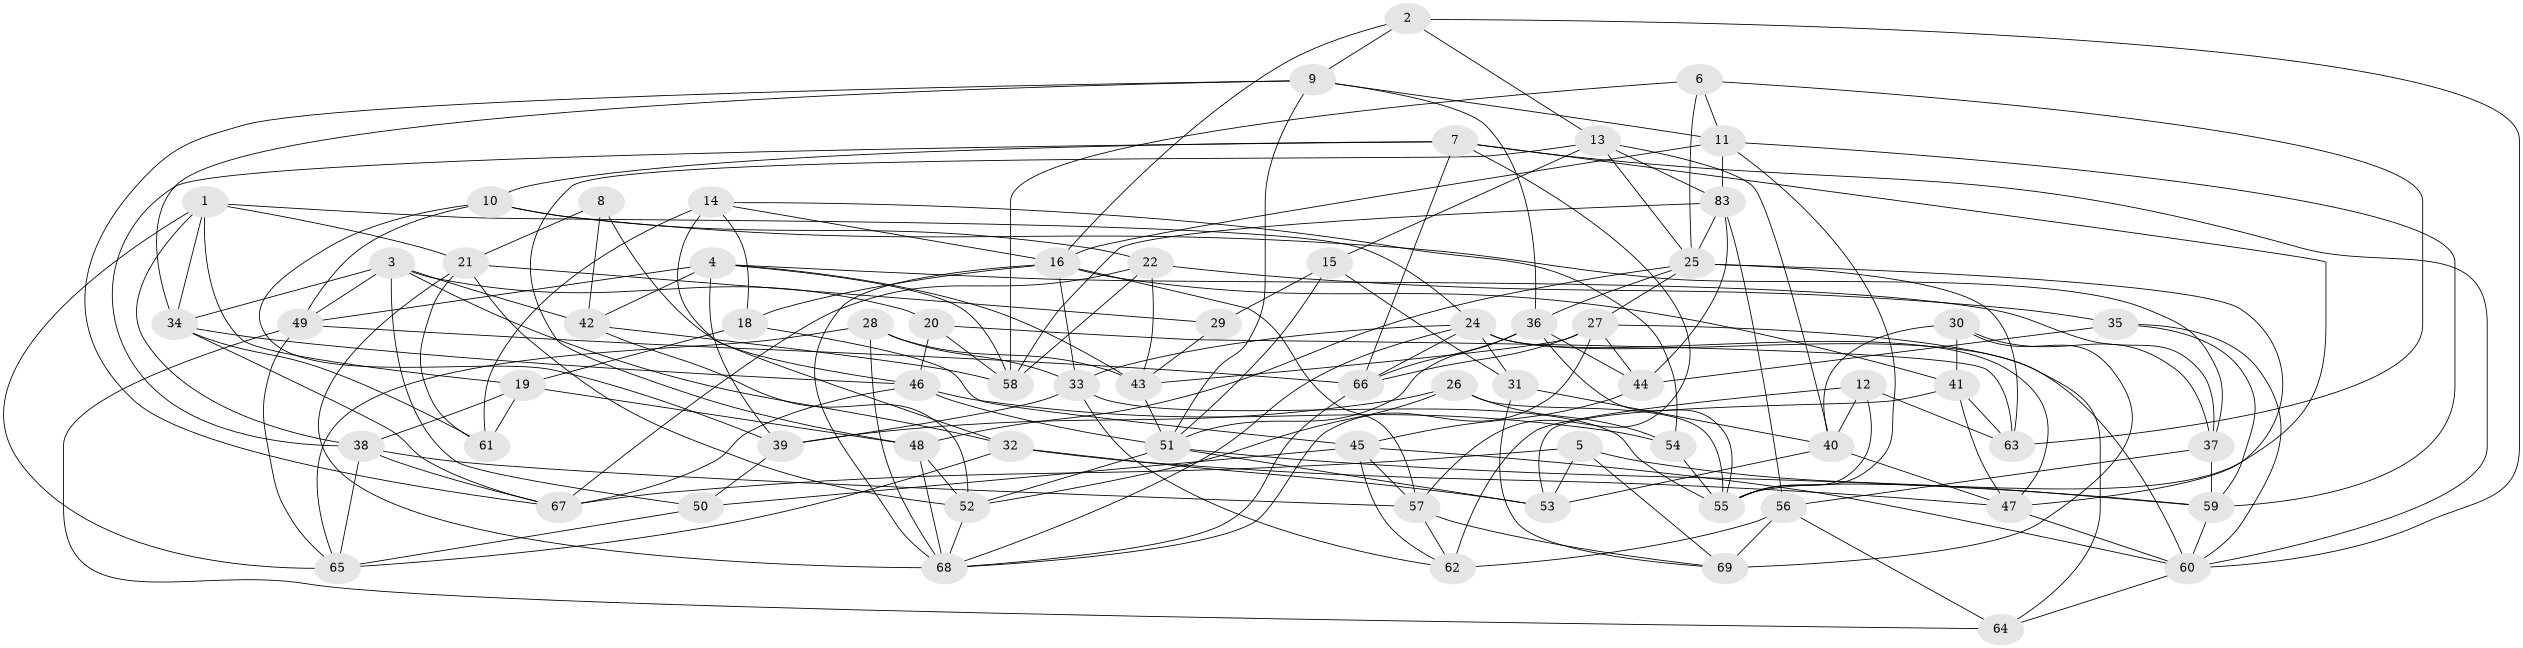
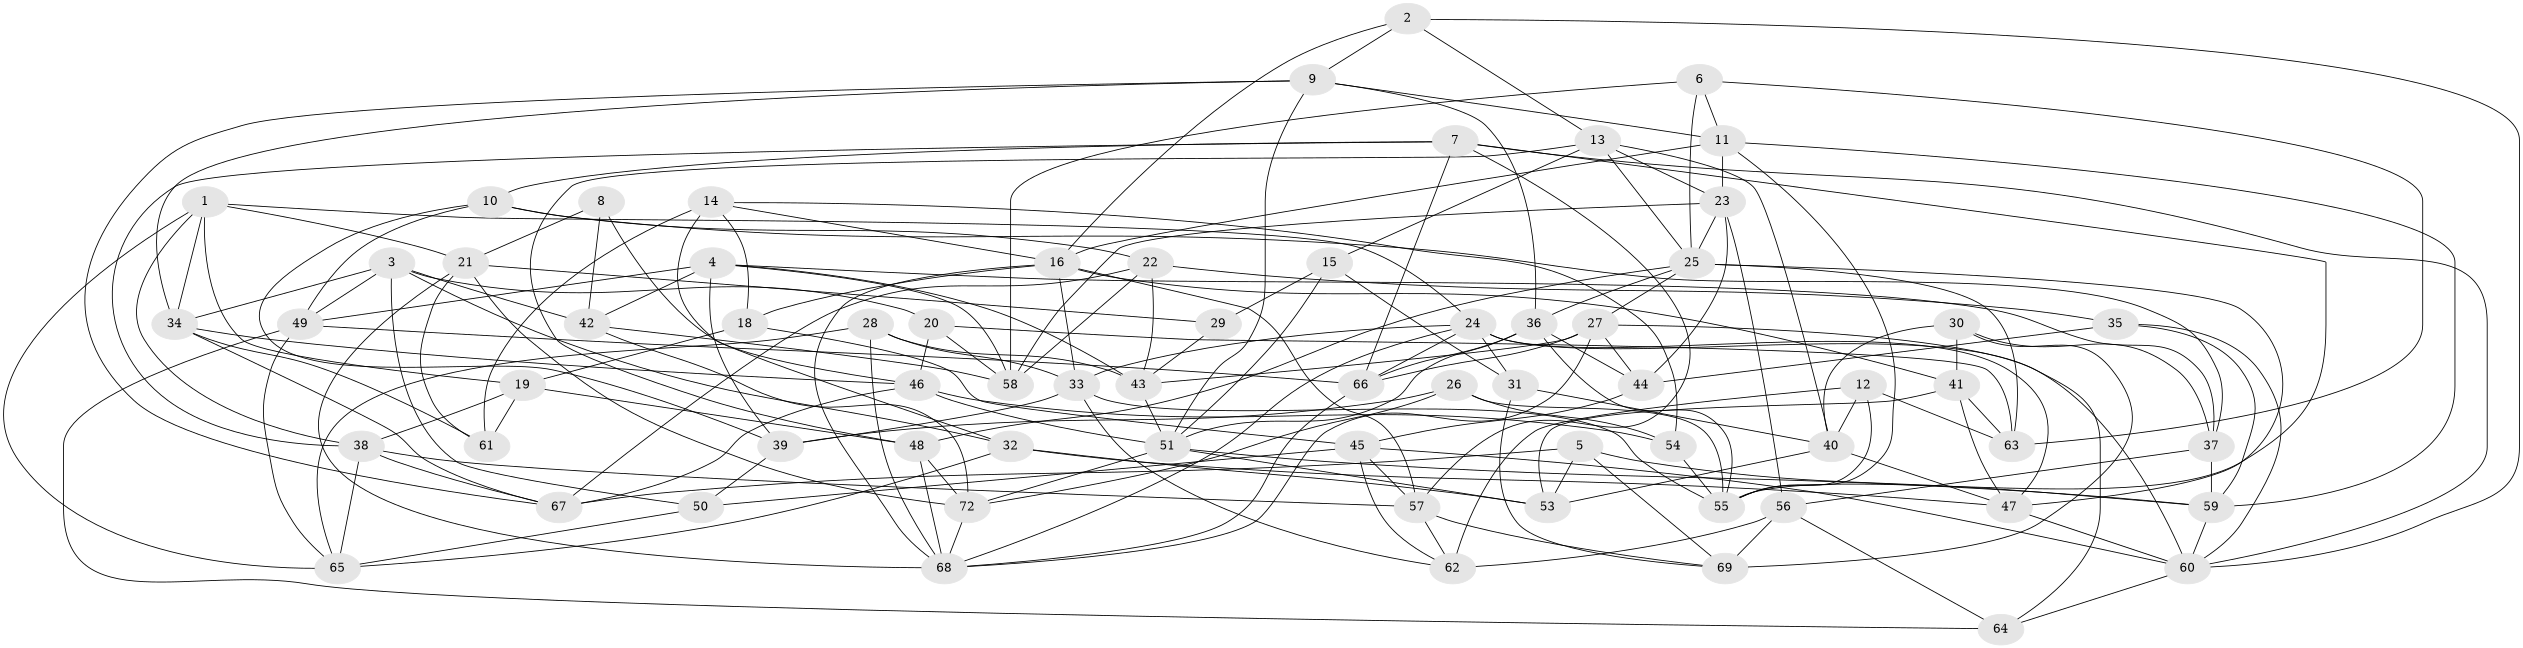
(1723, 202) -> (1723, 202)
(967, 507) -> (967, 507)
